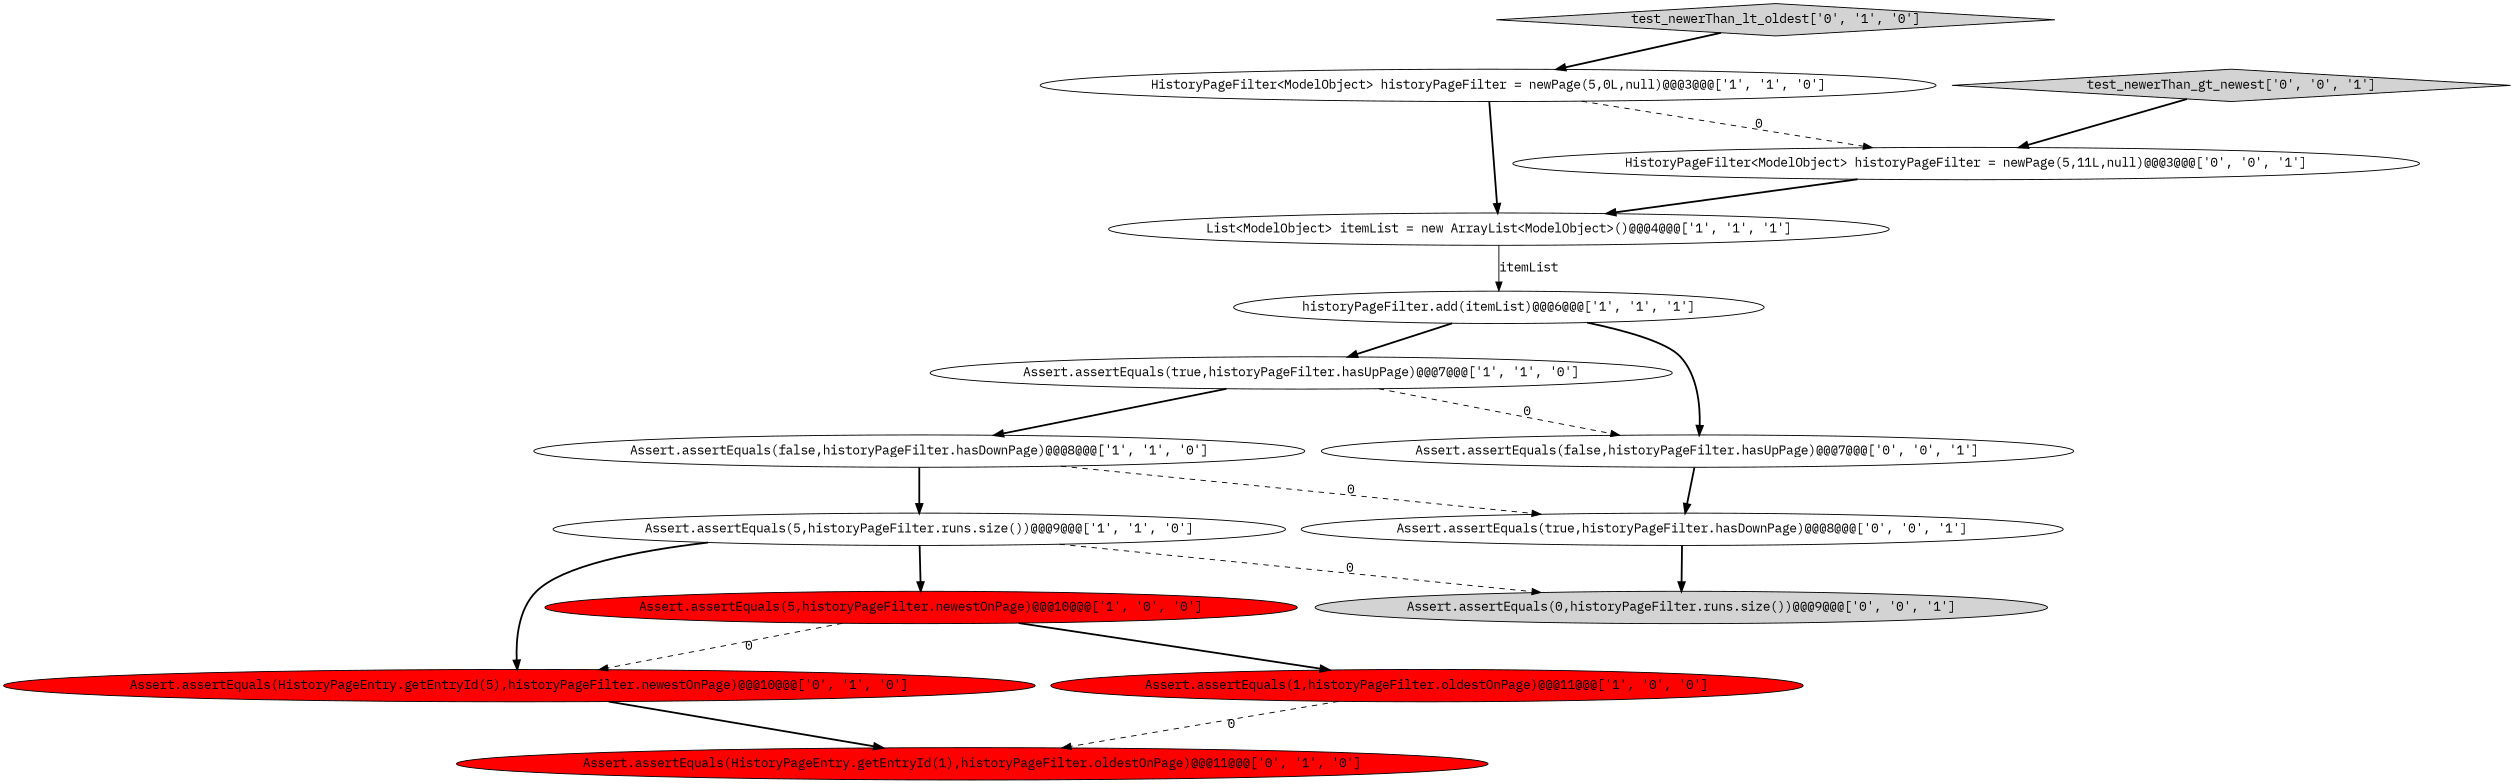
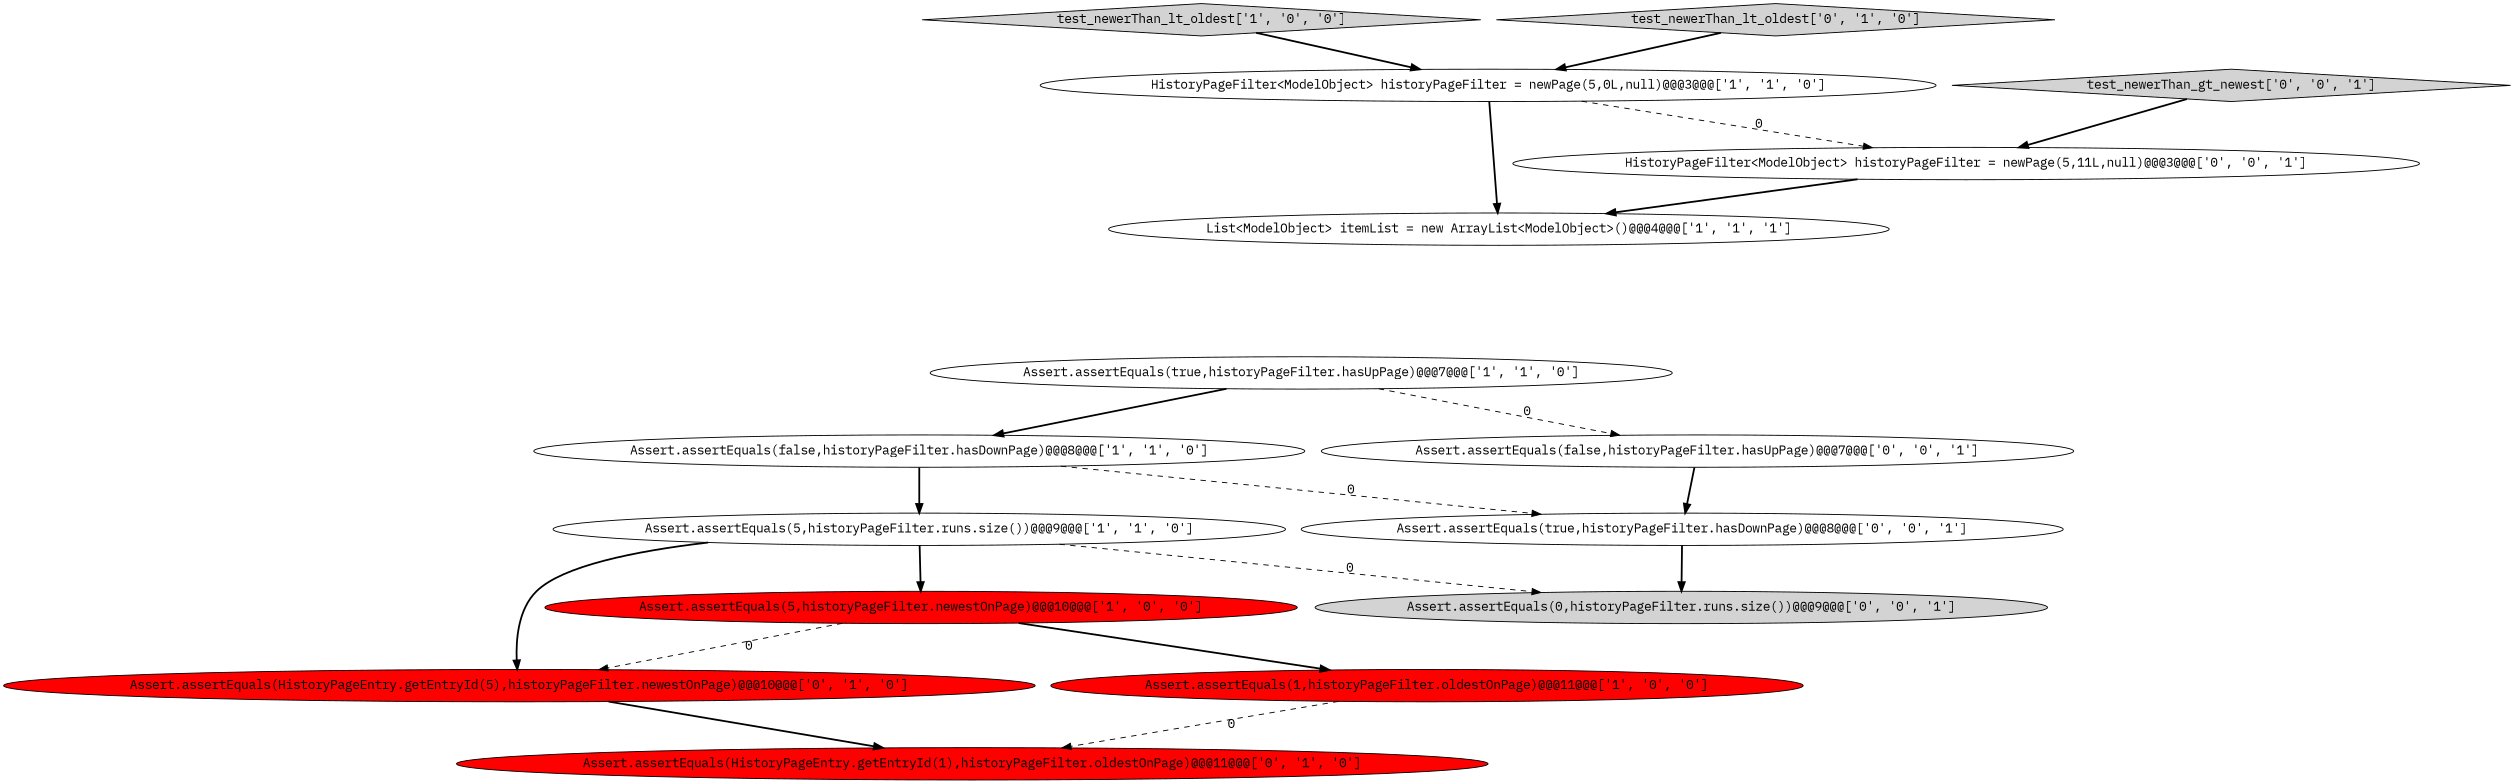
none -> (1201, 20)
(1499, 307) -> none
